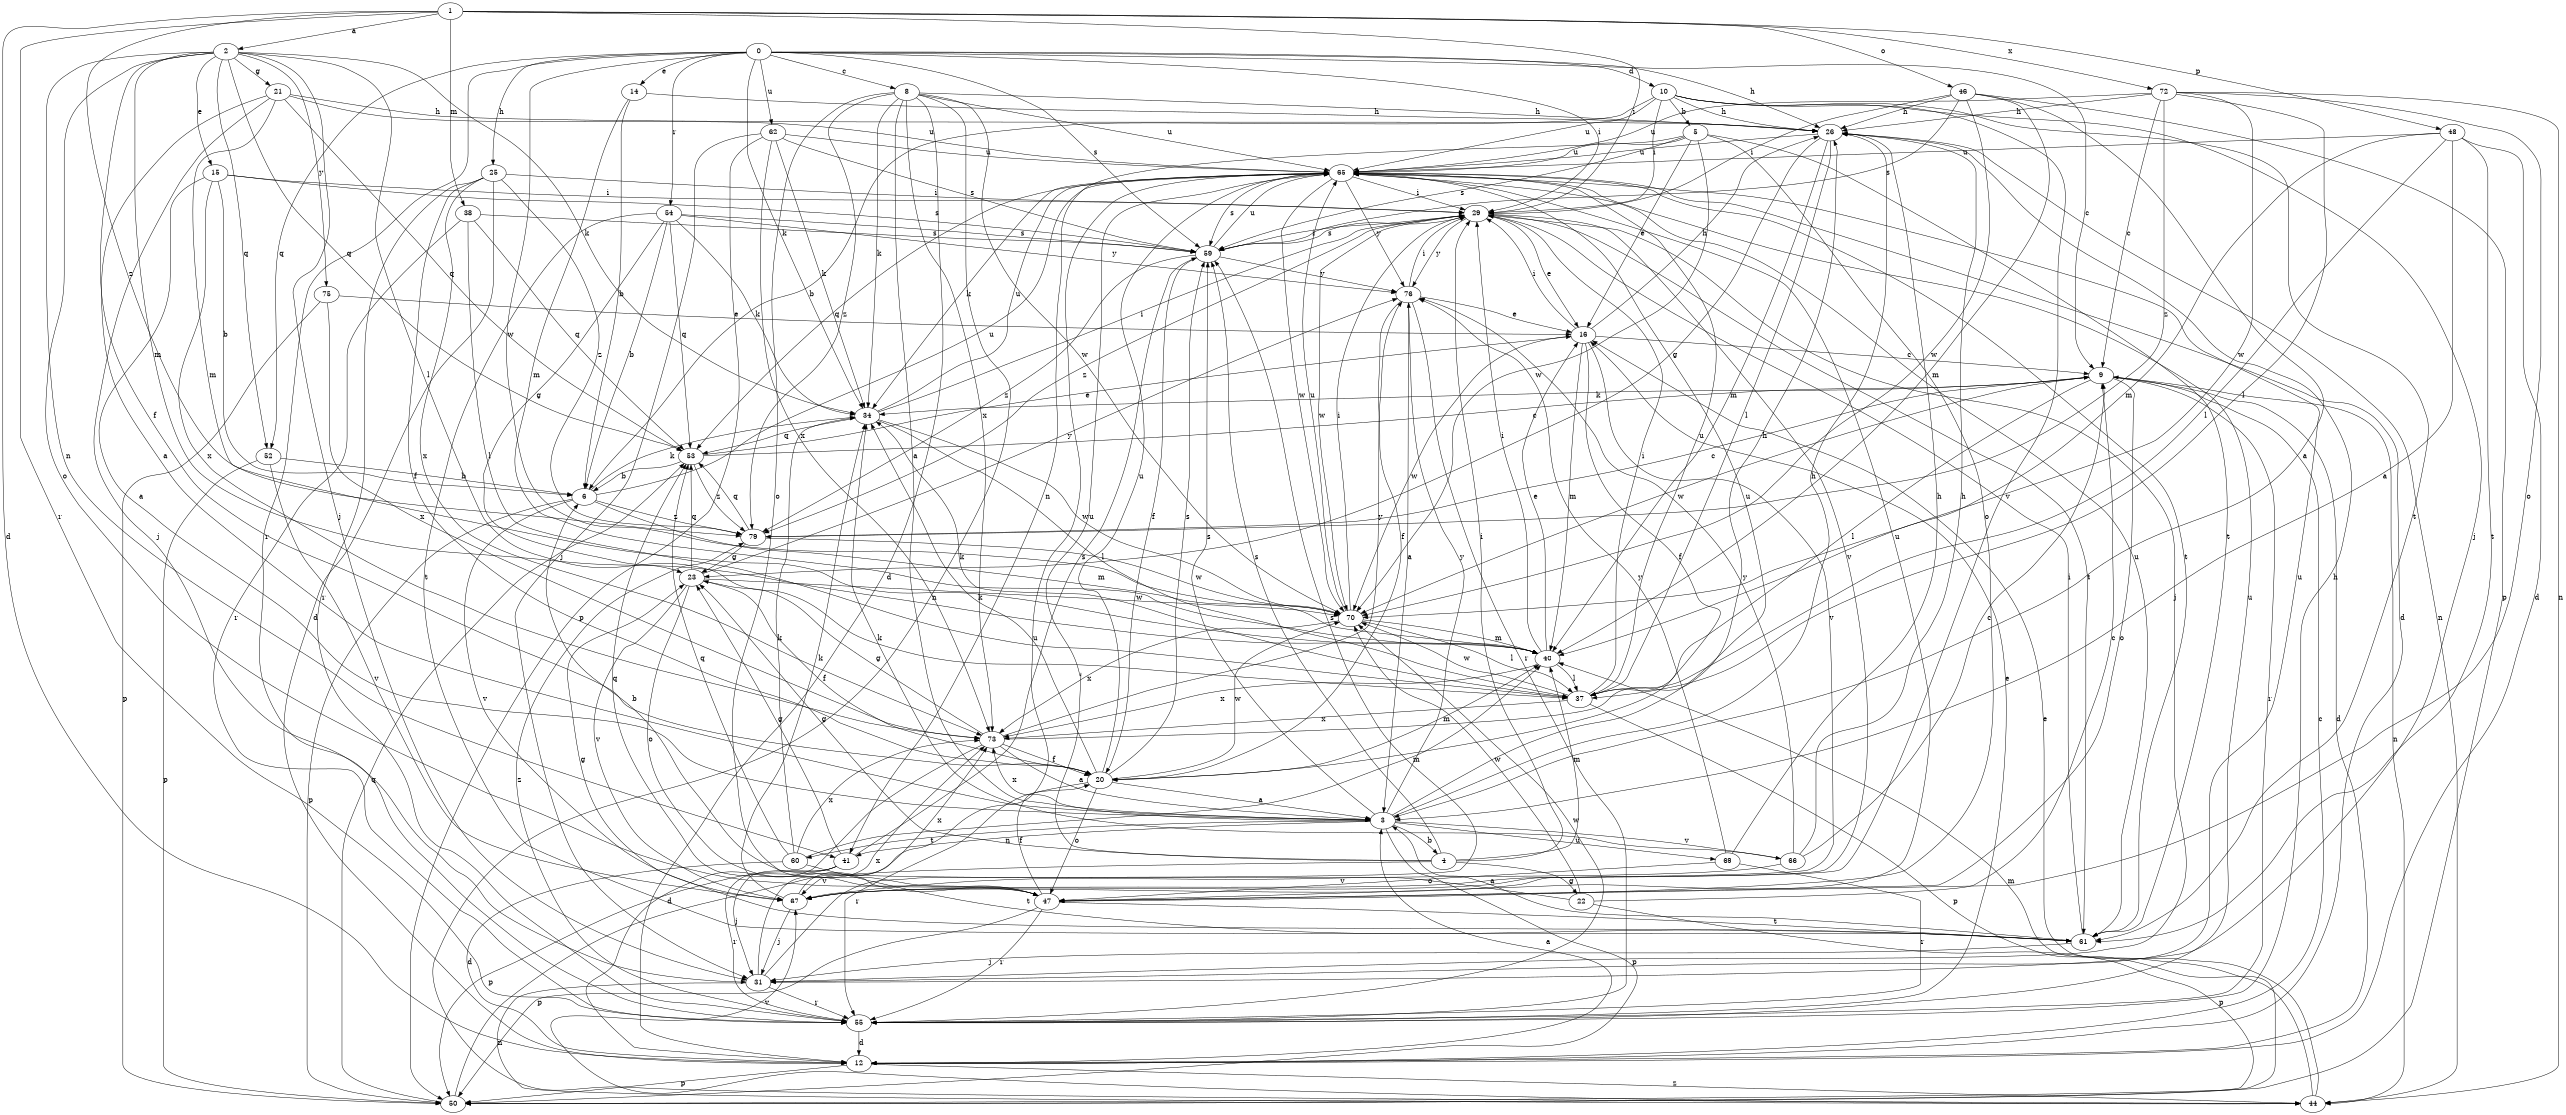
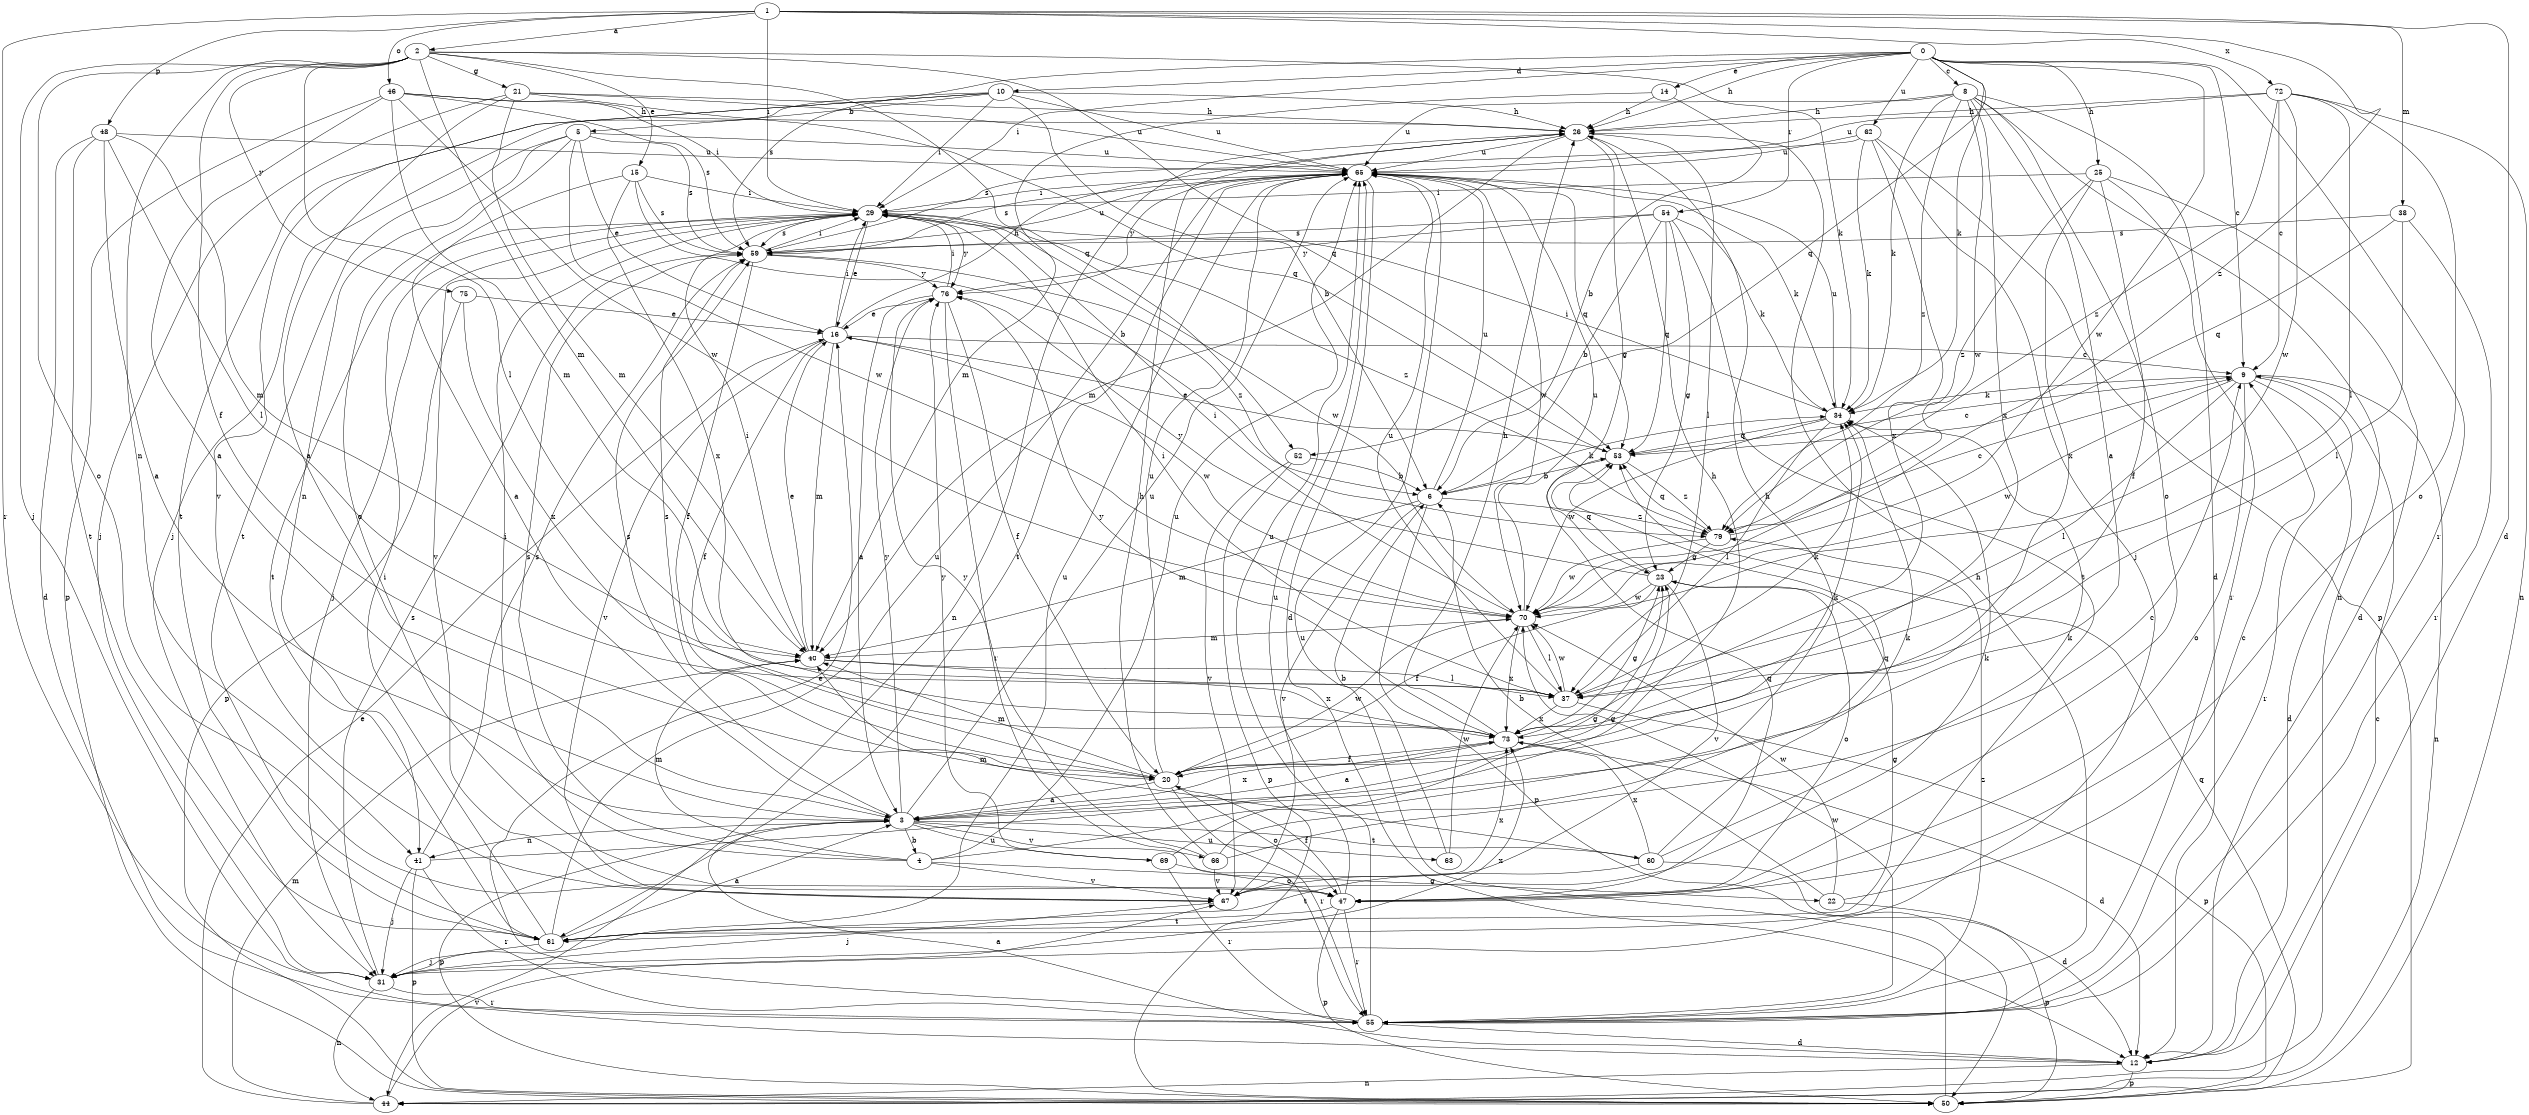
none -> (1449, 861)
(1675, 1084) -> (1367, 1084)
